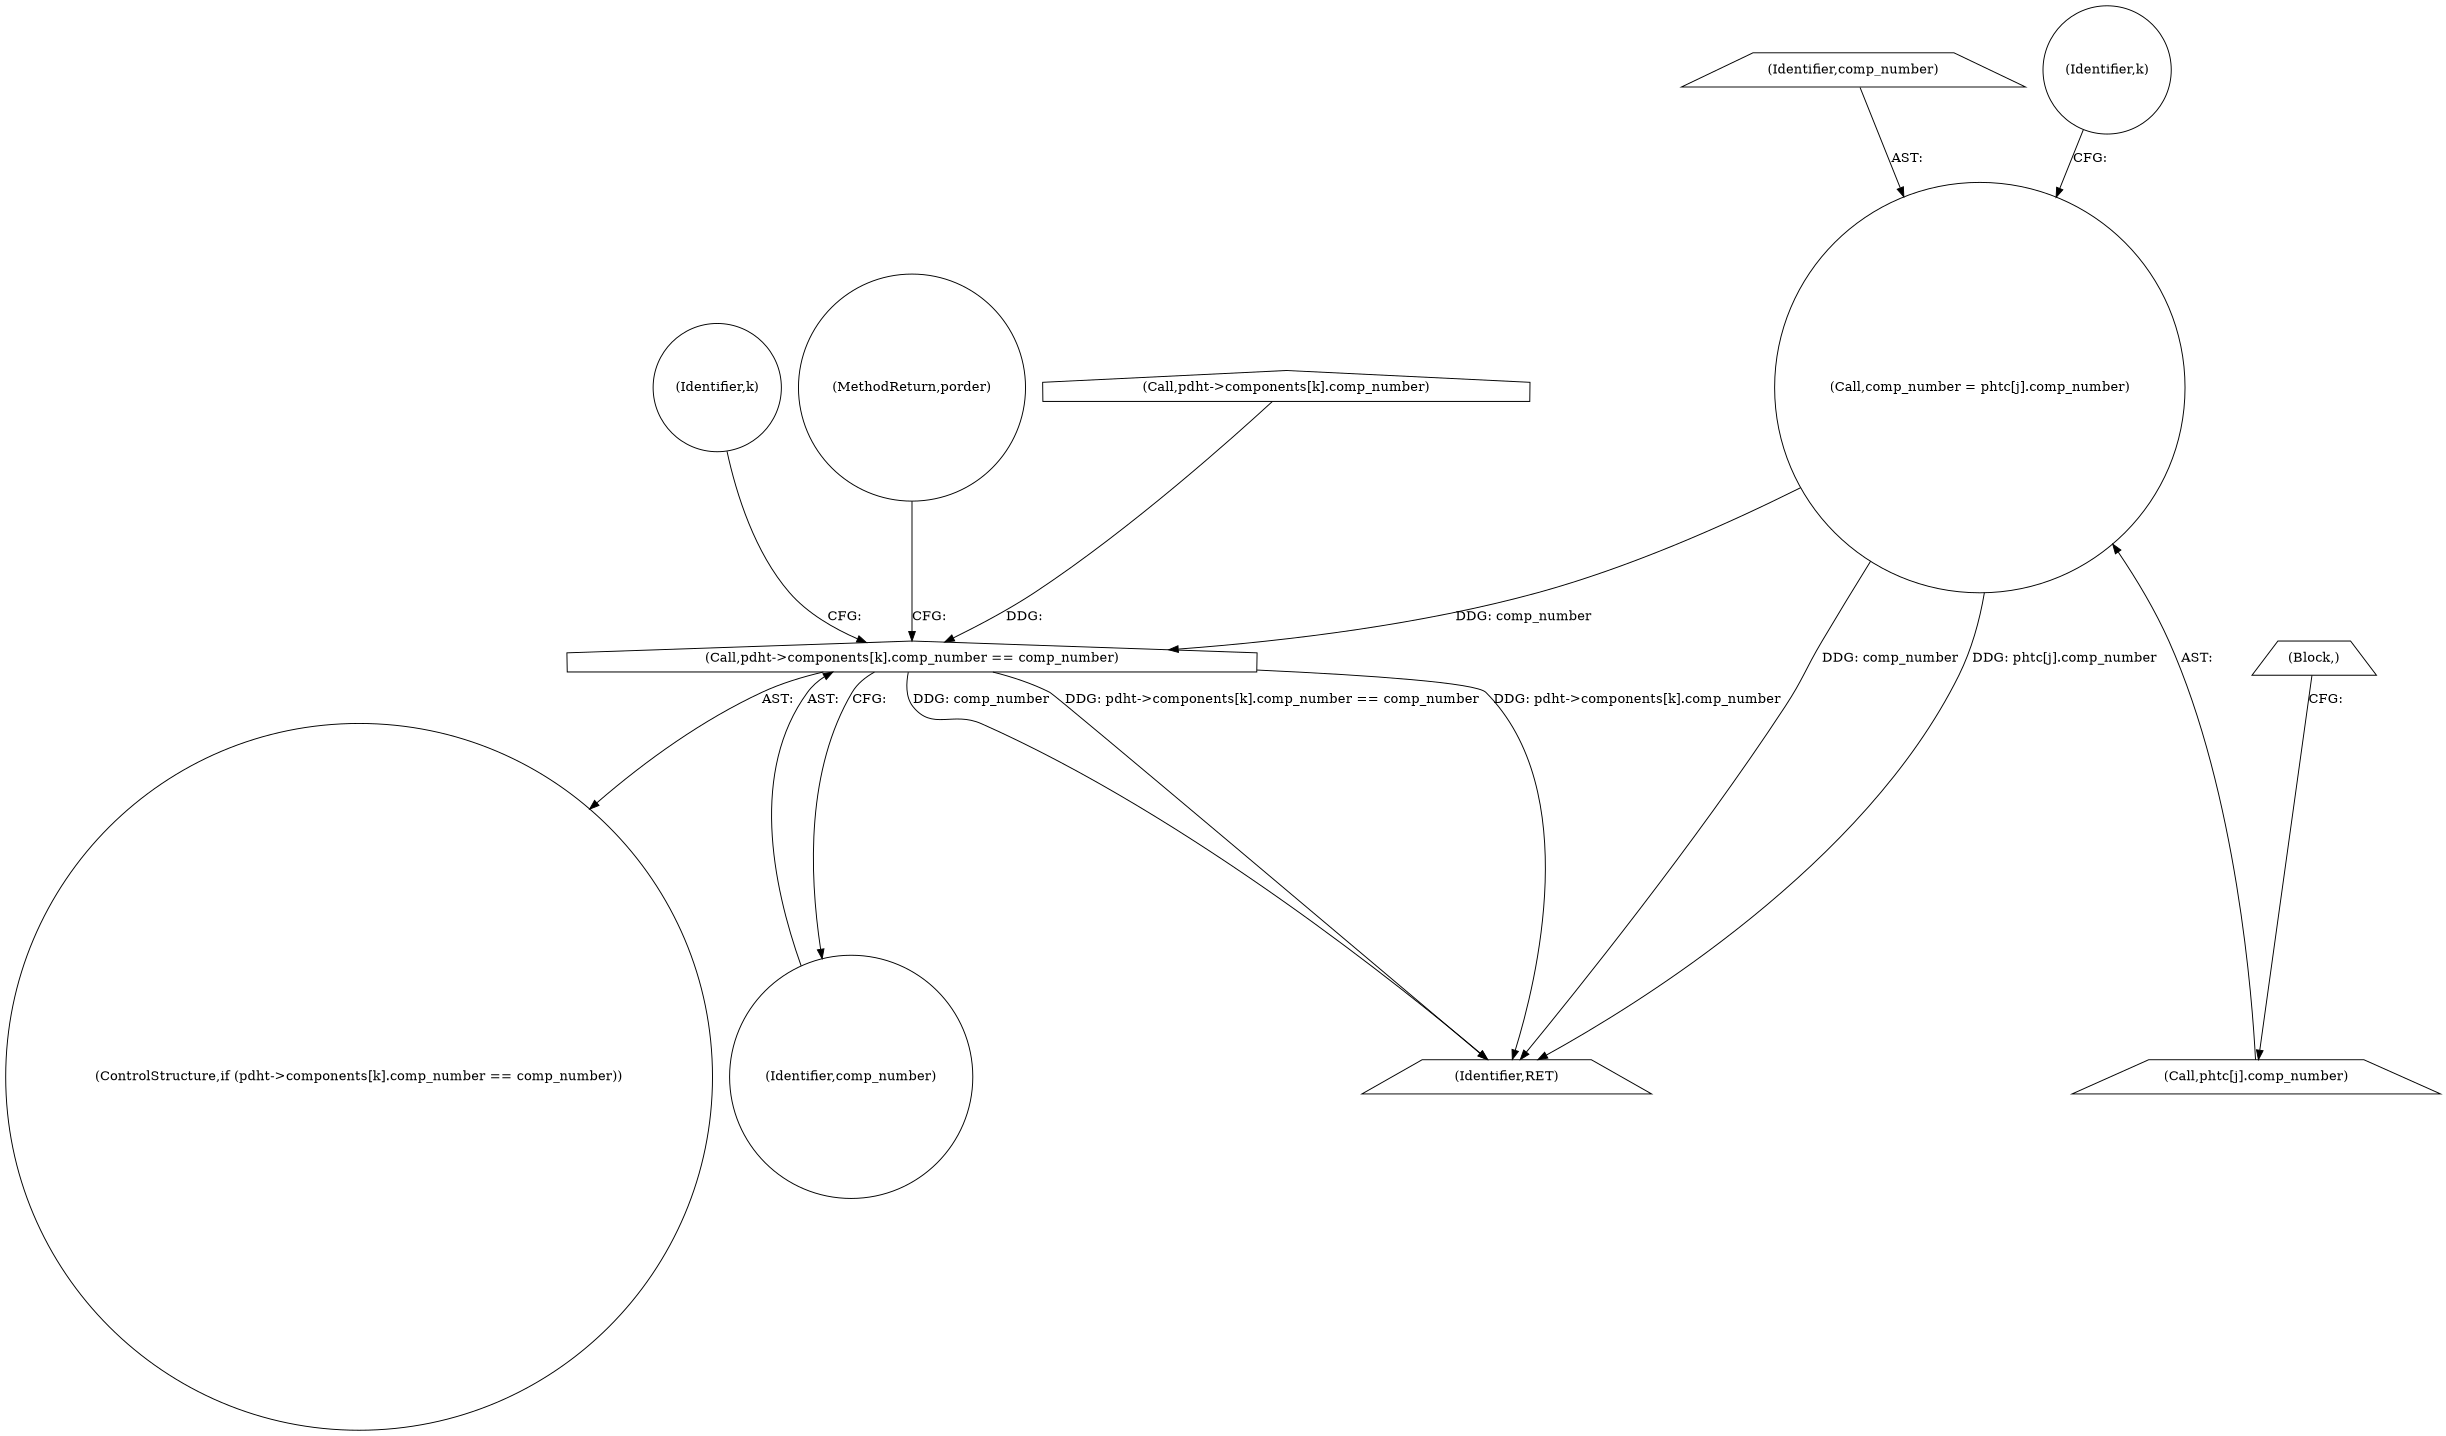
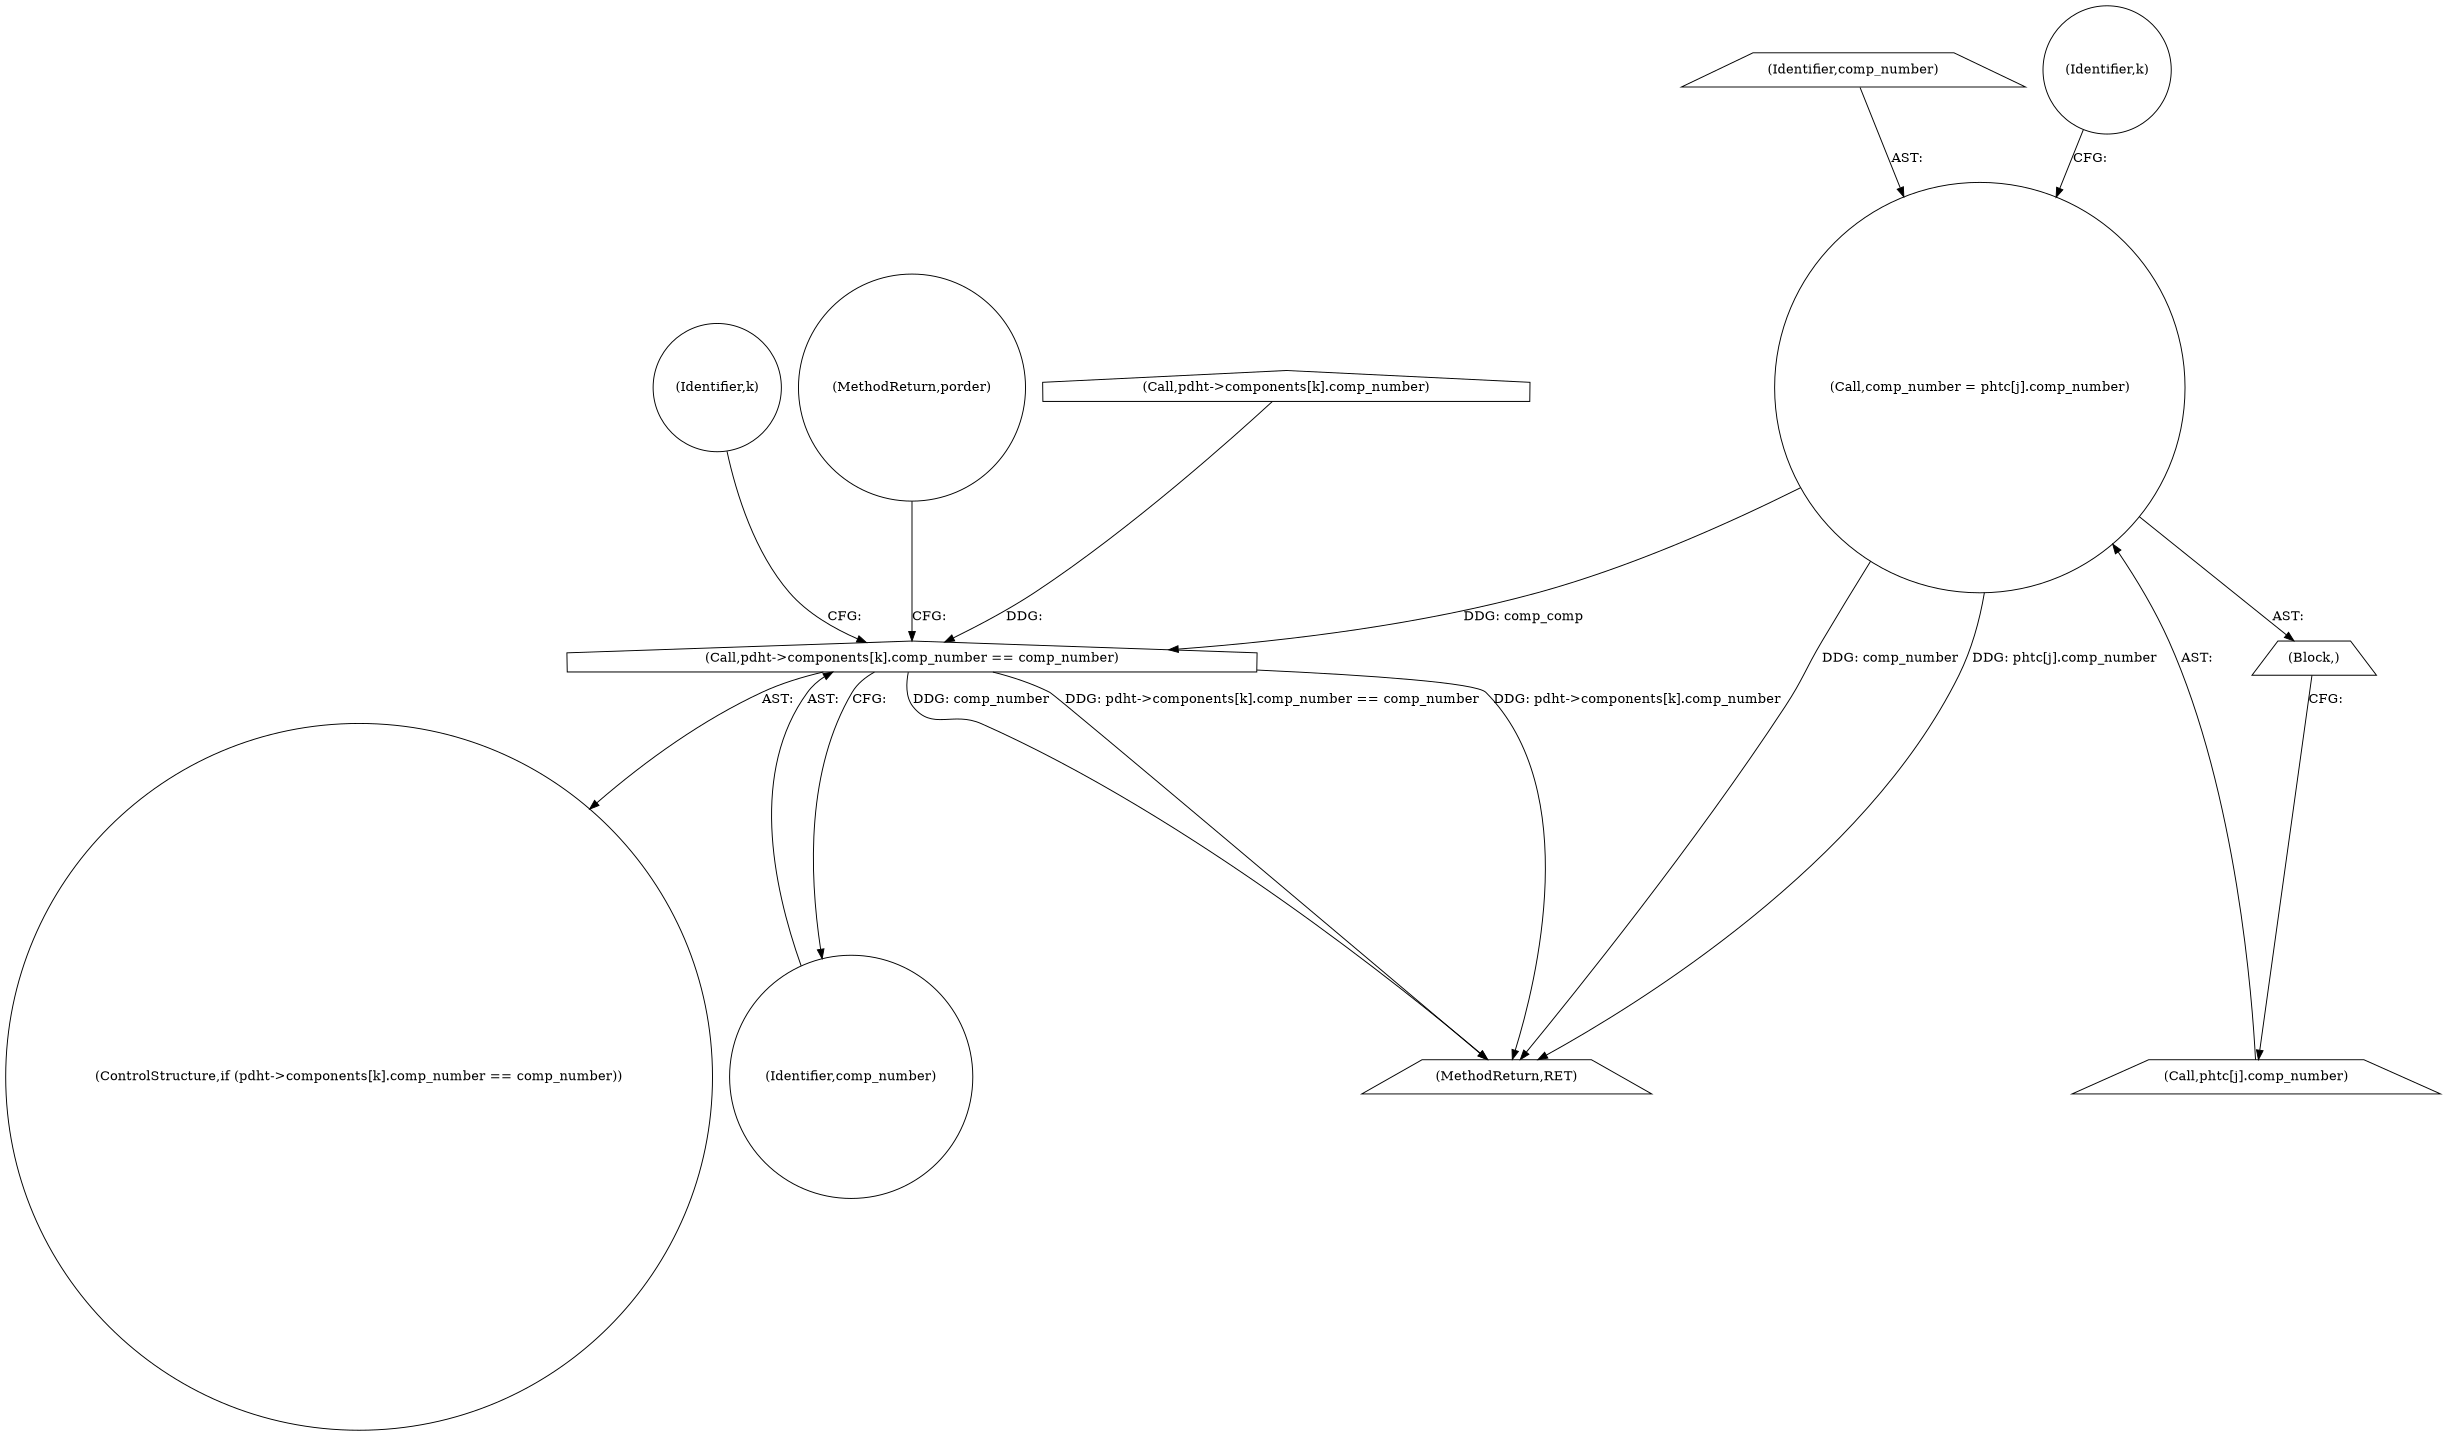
none -> (2213, 576)
(1524, 617) -> (1524, 617)
(1507, 1077) -> (1507, 1077)
